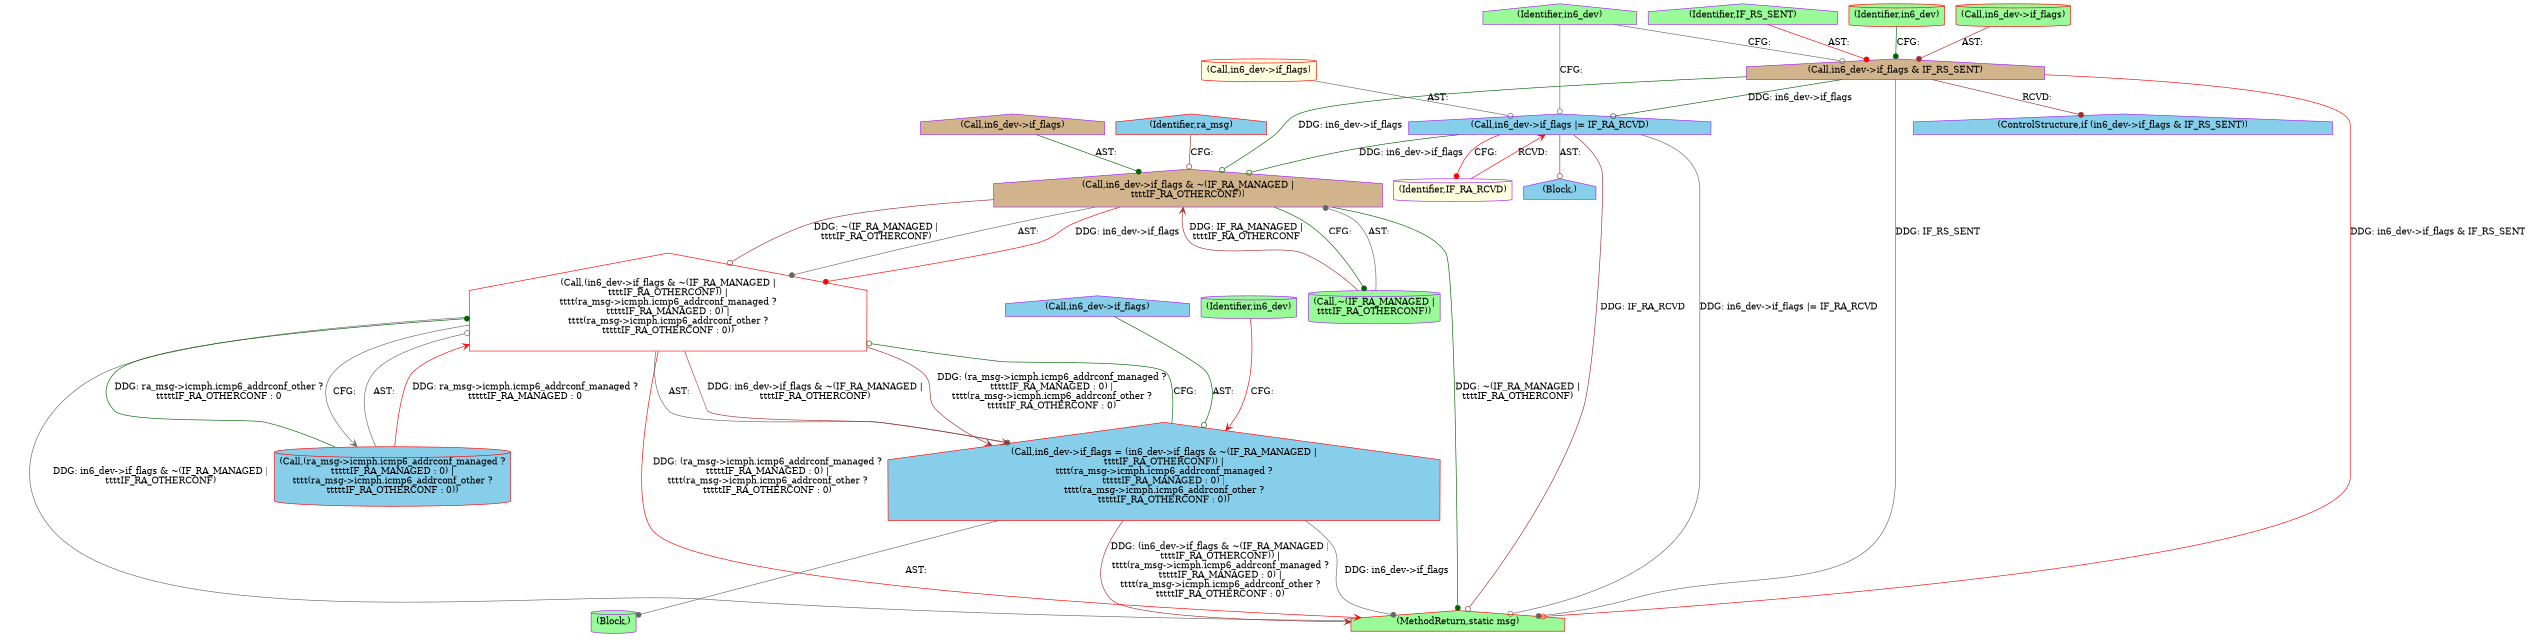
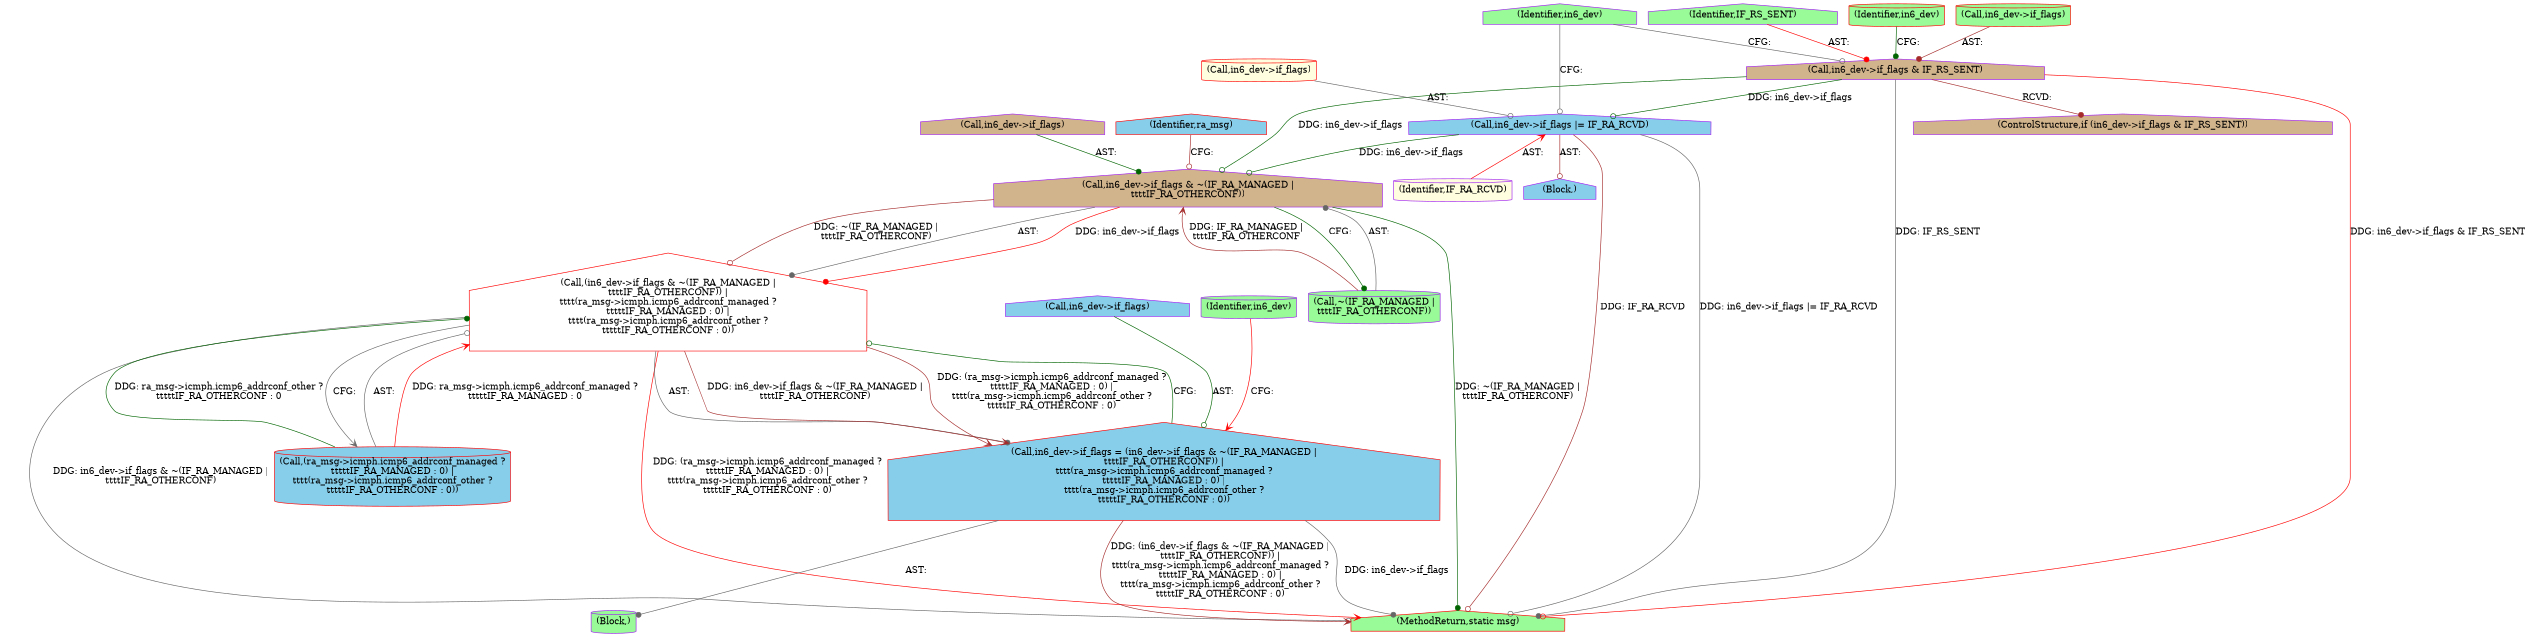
(2123, 125) -> (2123, 125)
(1474, 149) -> none
(1535, 153) -> (1535, 153)
